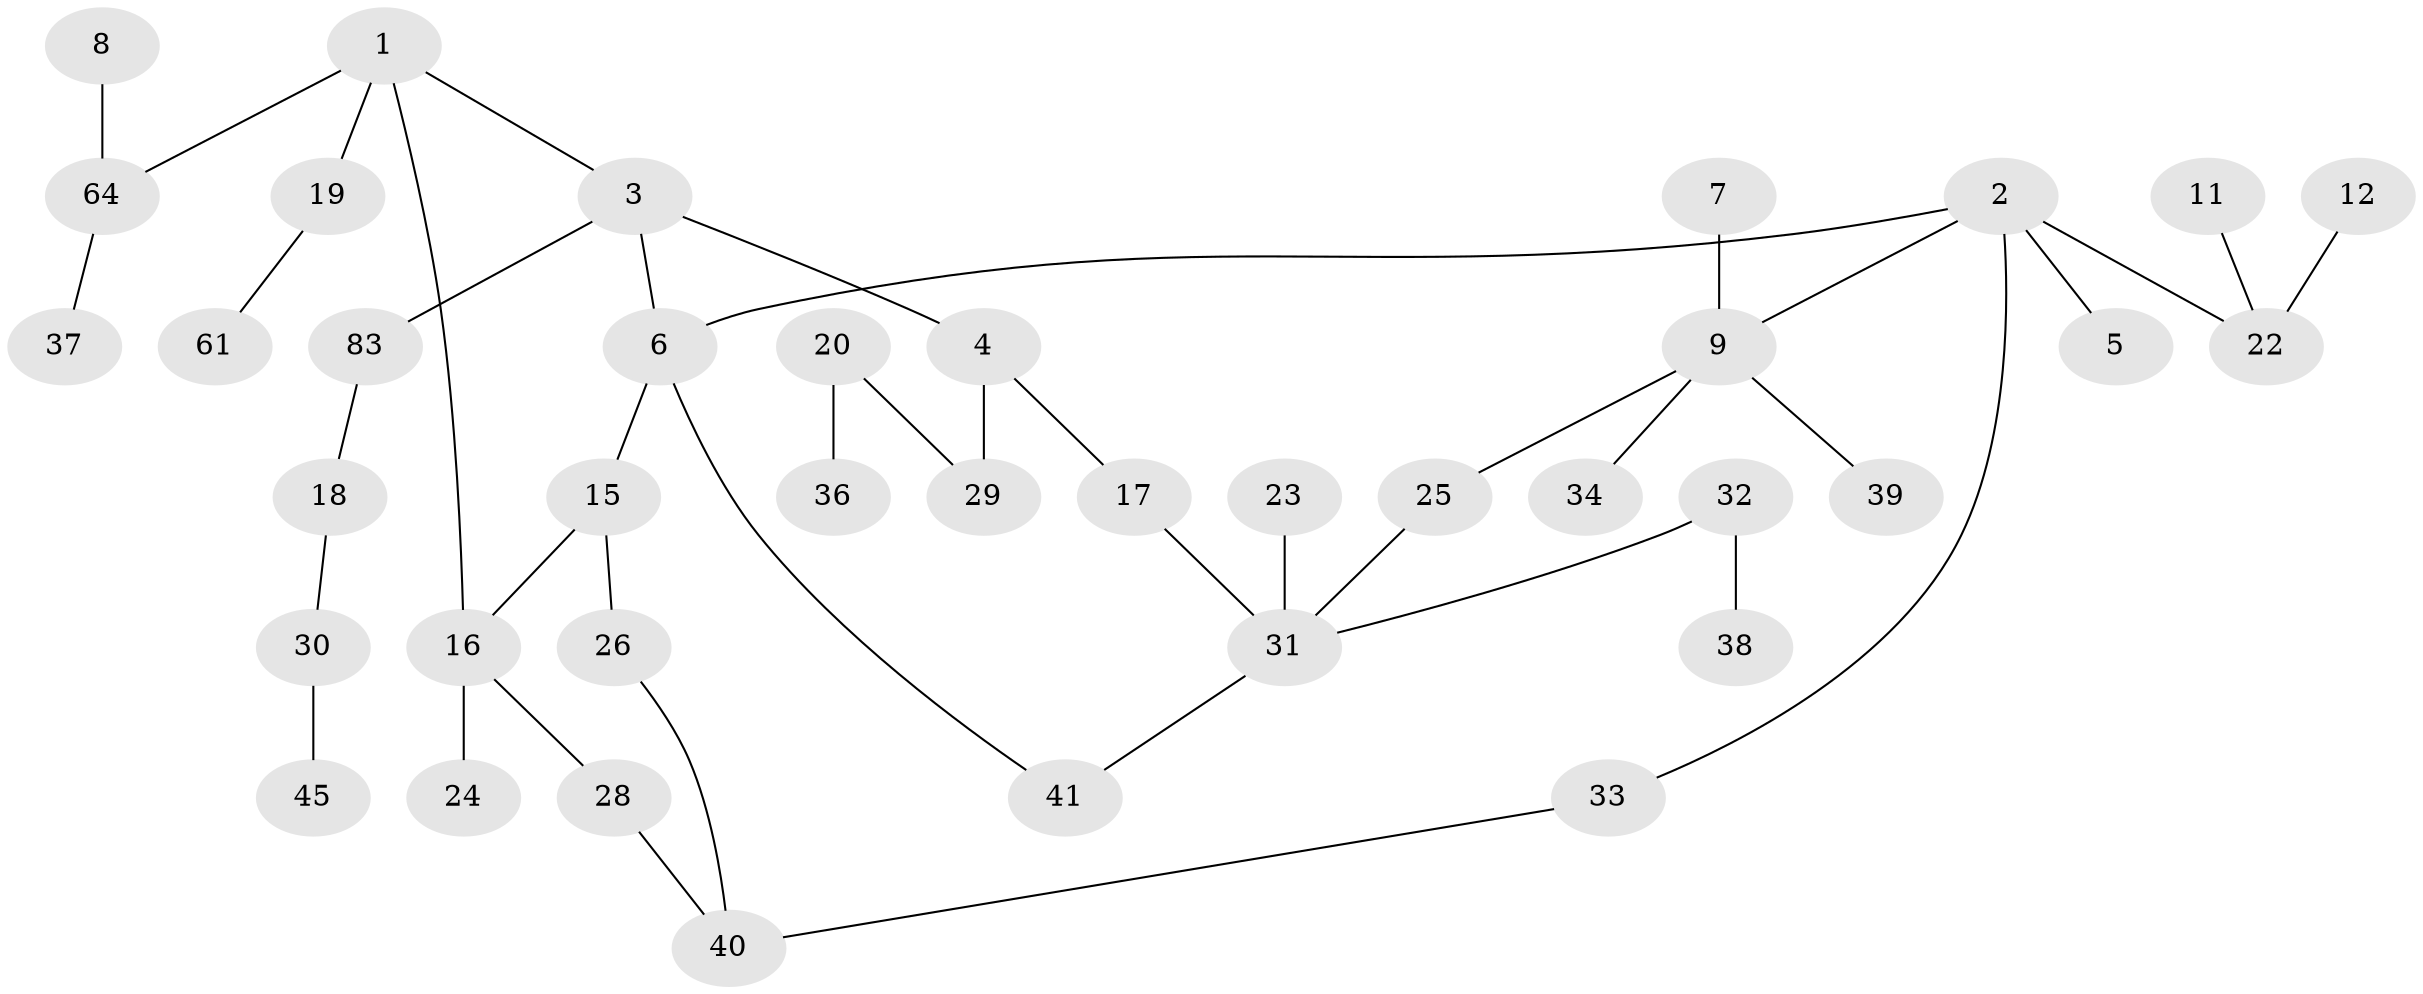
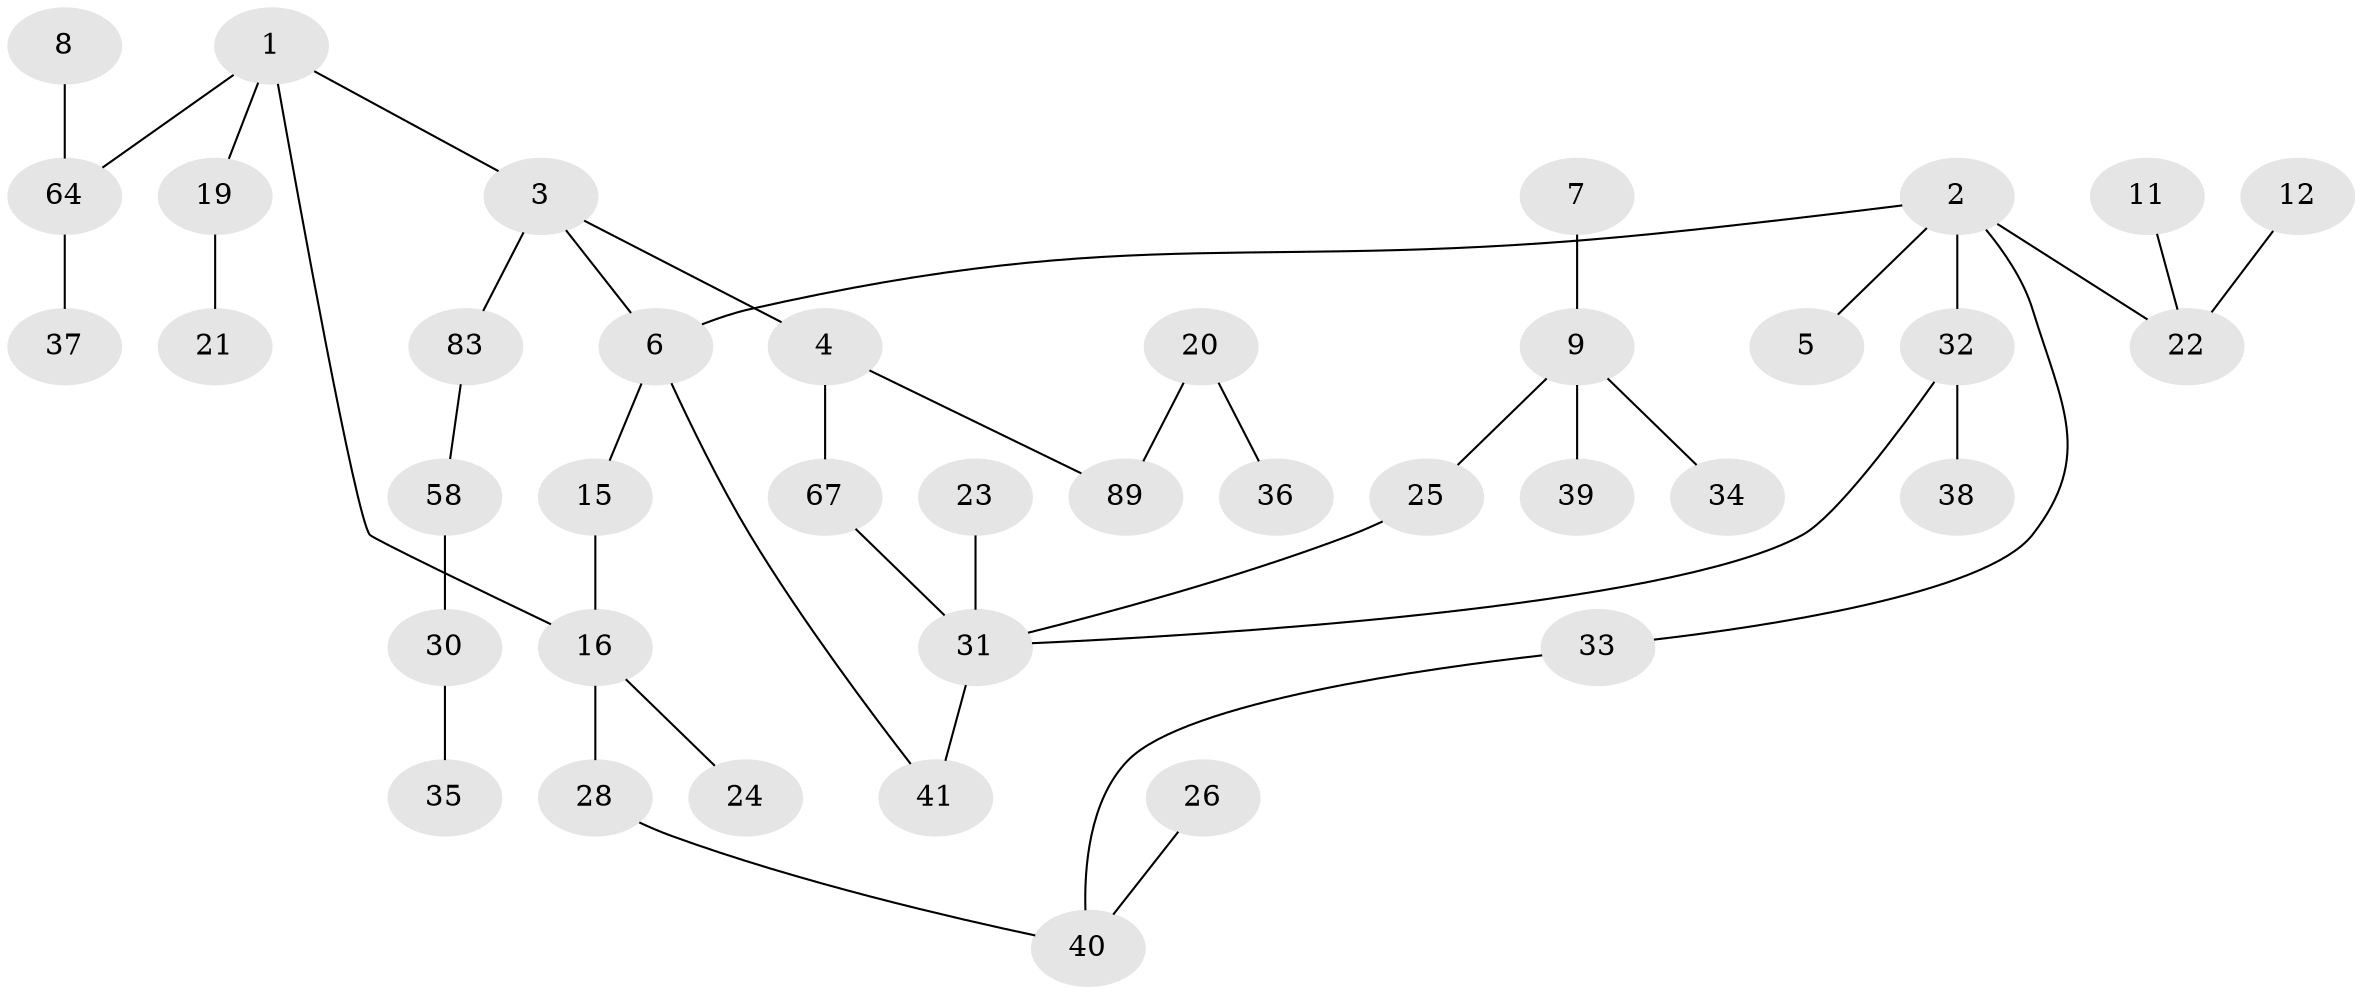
(1860, 272) -> (1957, 272)
(215, 347) -> (215, 347)
(330, 497) -> (445, 497)
(984, 497) -> (1126, 497)
(1134, 497) -> (825, 497)
(609, 573) -> none
(313, 798) -> (445, 798)
